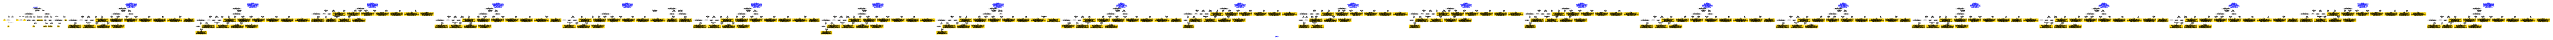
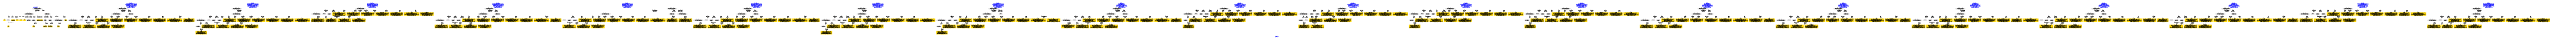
none -> (13, 20)
(21, 20) -> (21, 20)
